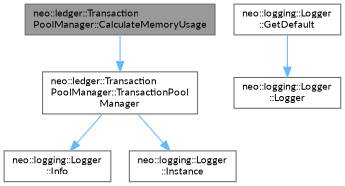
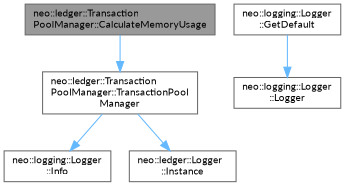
(183, 166) -> (183, 166)
